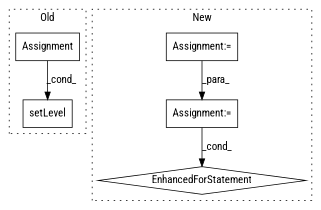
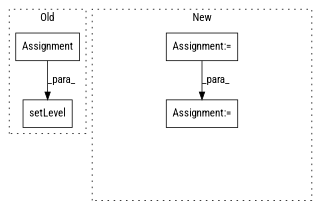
(62, 80) -> (62, 80)
(202, 180) -> none
